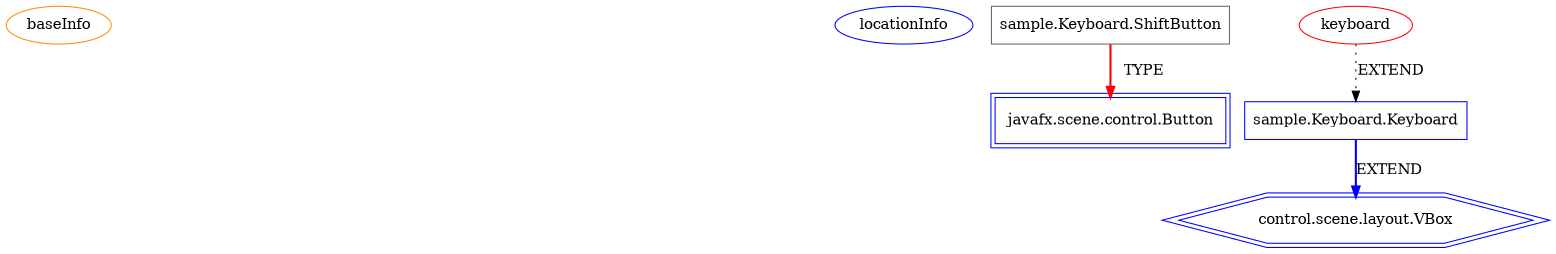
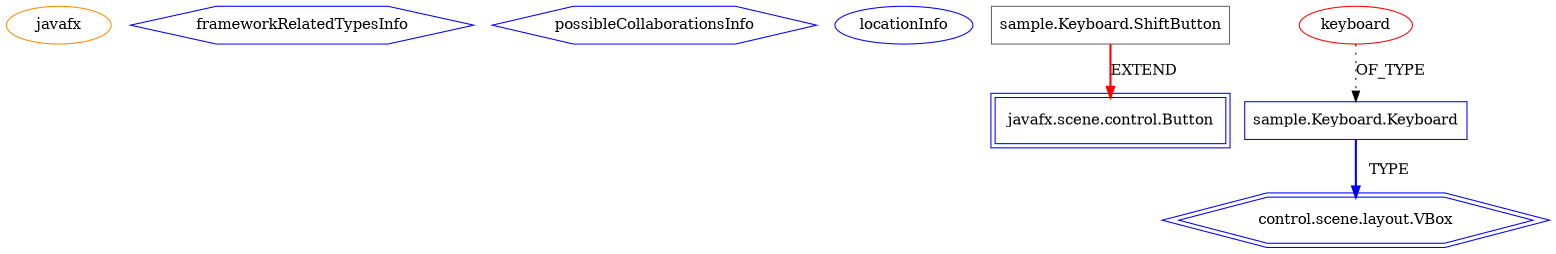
(59, 25) -> (59, 25)
none -> (302, 25)
none -> (654, 25)
(1144, 71) -> (1144, 71)
(1391, 71) -> (1391, 71)
(1389, 170) -> (1389, 170)
